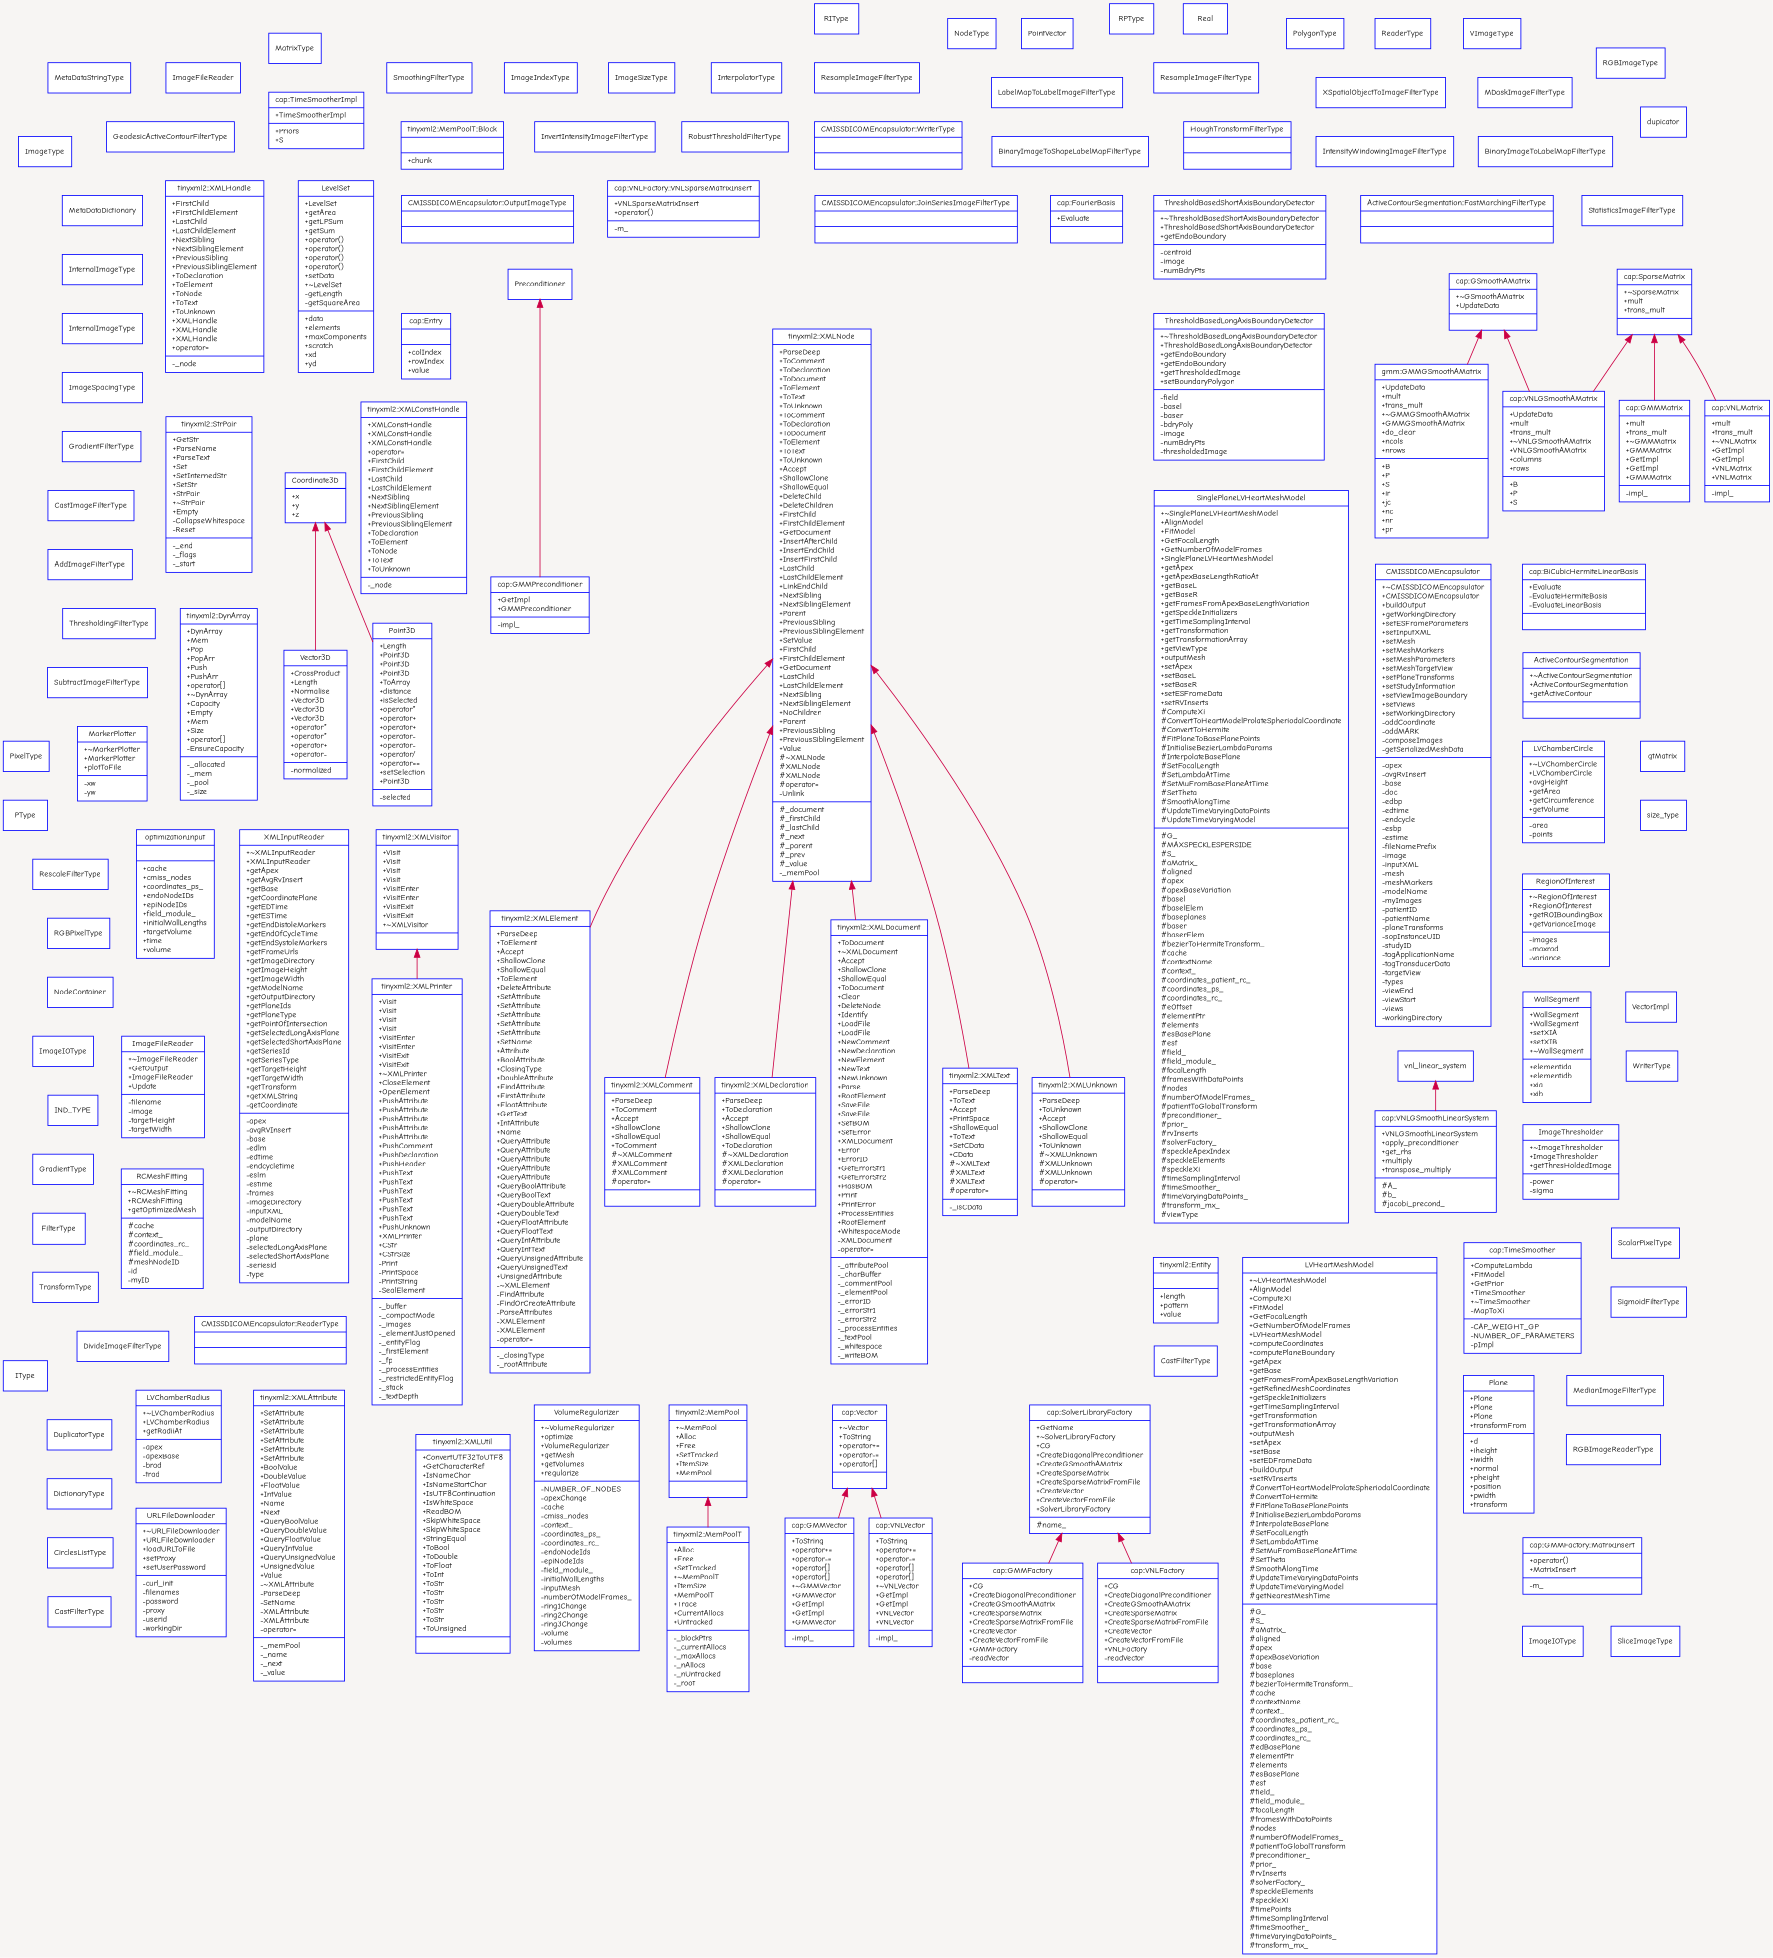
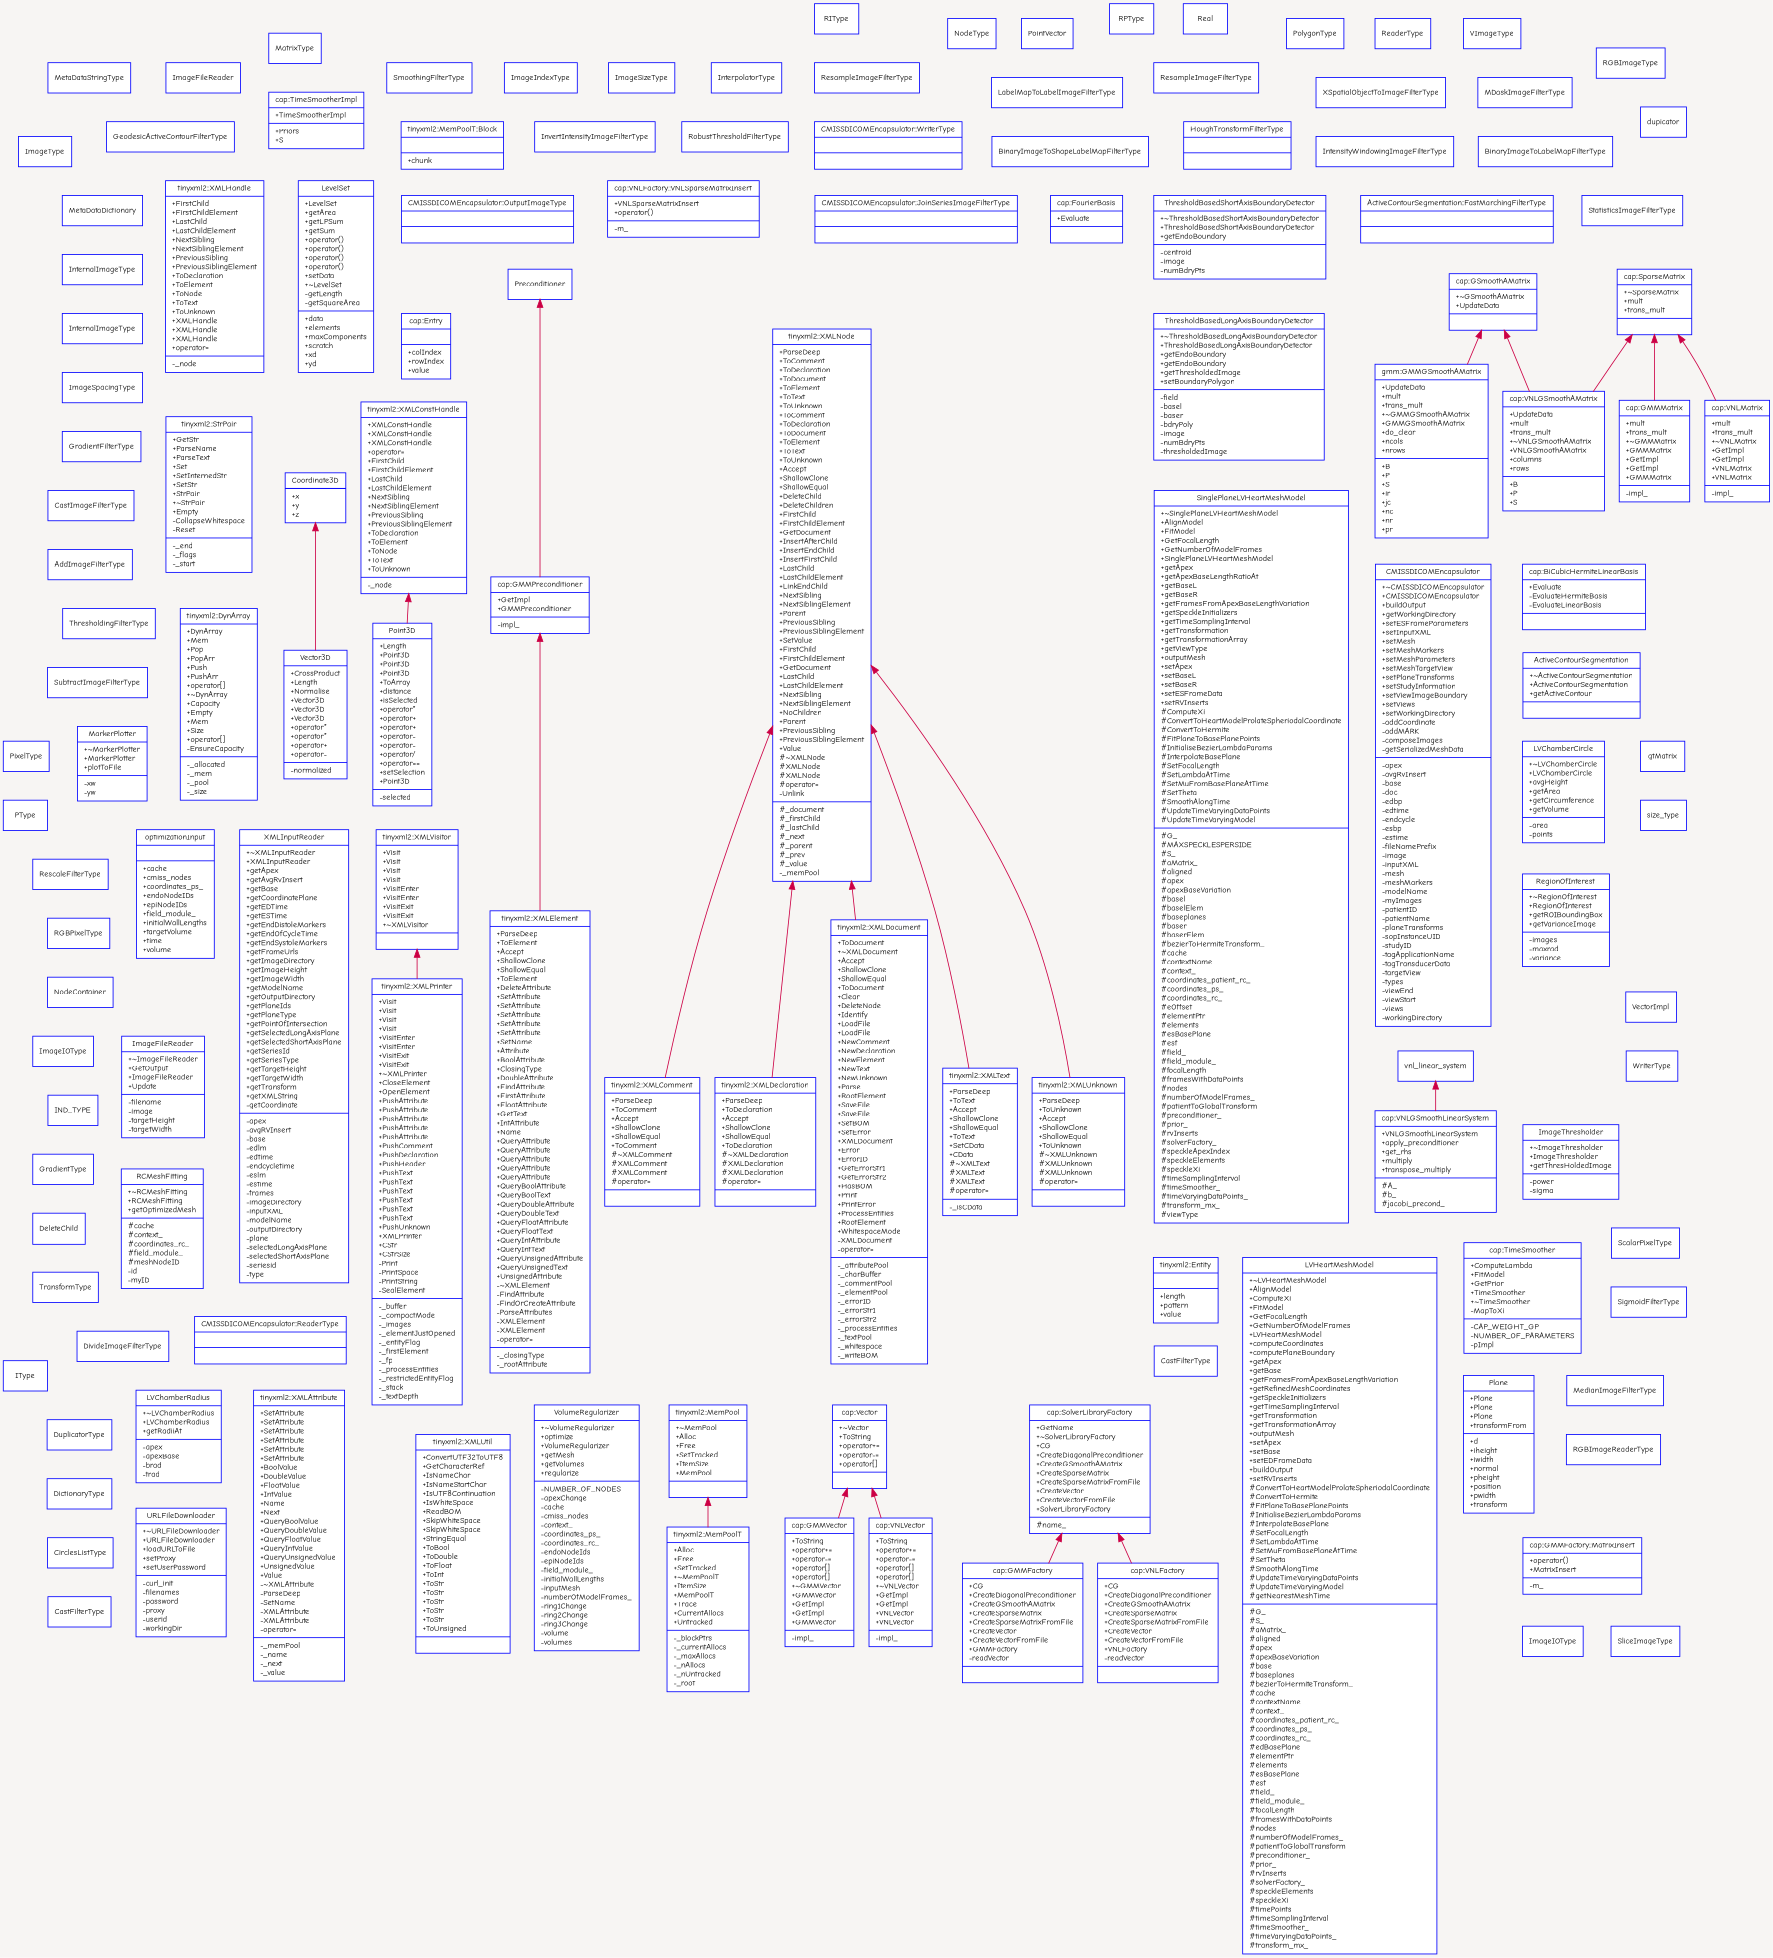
(350, 586) -> (408, 613)
(669, 790) -> (540, 776)
(1557, 1047) -> none
(970, 1119) -> (974, 1119)
(59, 1229) -> (59, 1229)
